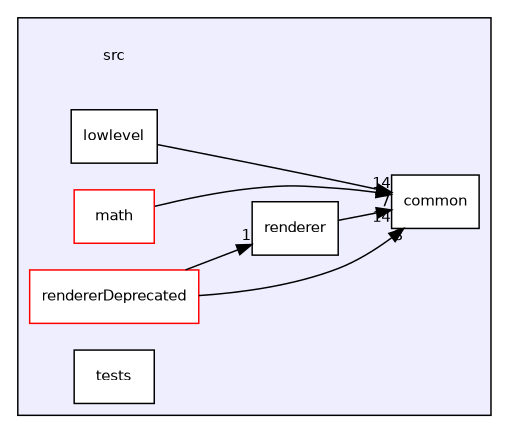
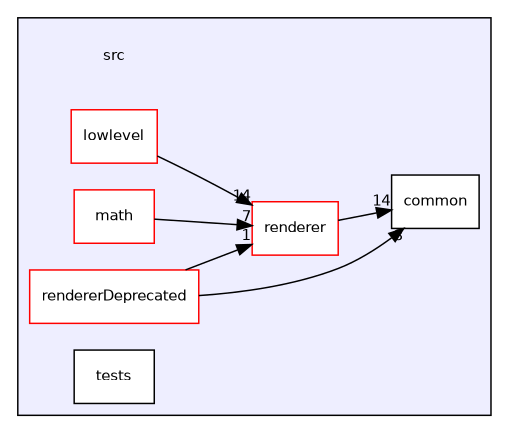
(114, 136) -> (114, 136)
(267, 166) -> (198, 176)
(265, 187) -> (196, 222)
(295, 228) -> (295, 228)
